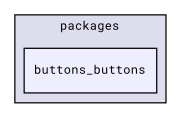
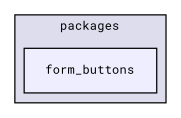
(90, 71) -> (90, 71)
